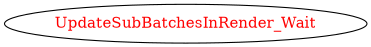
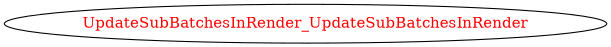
(186, 24) -> (306, 24)
